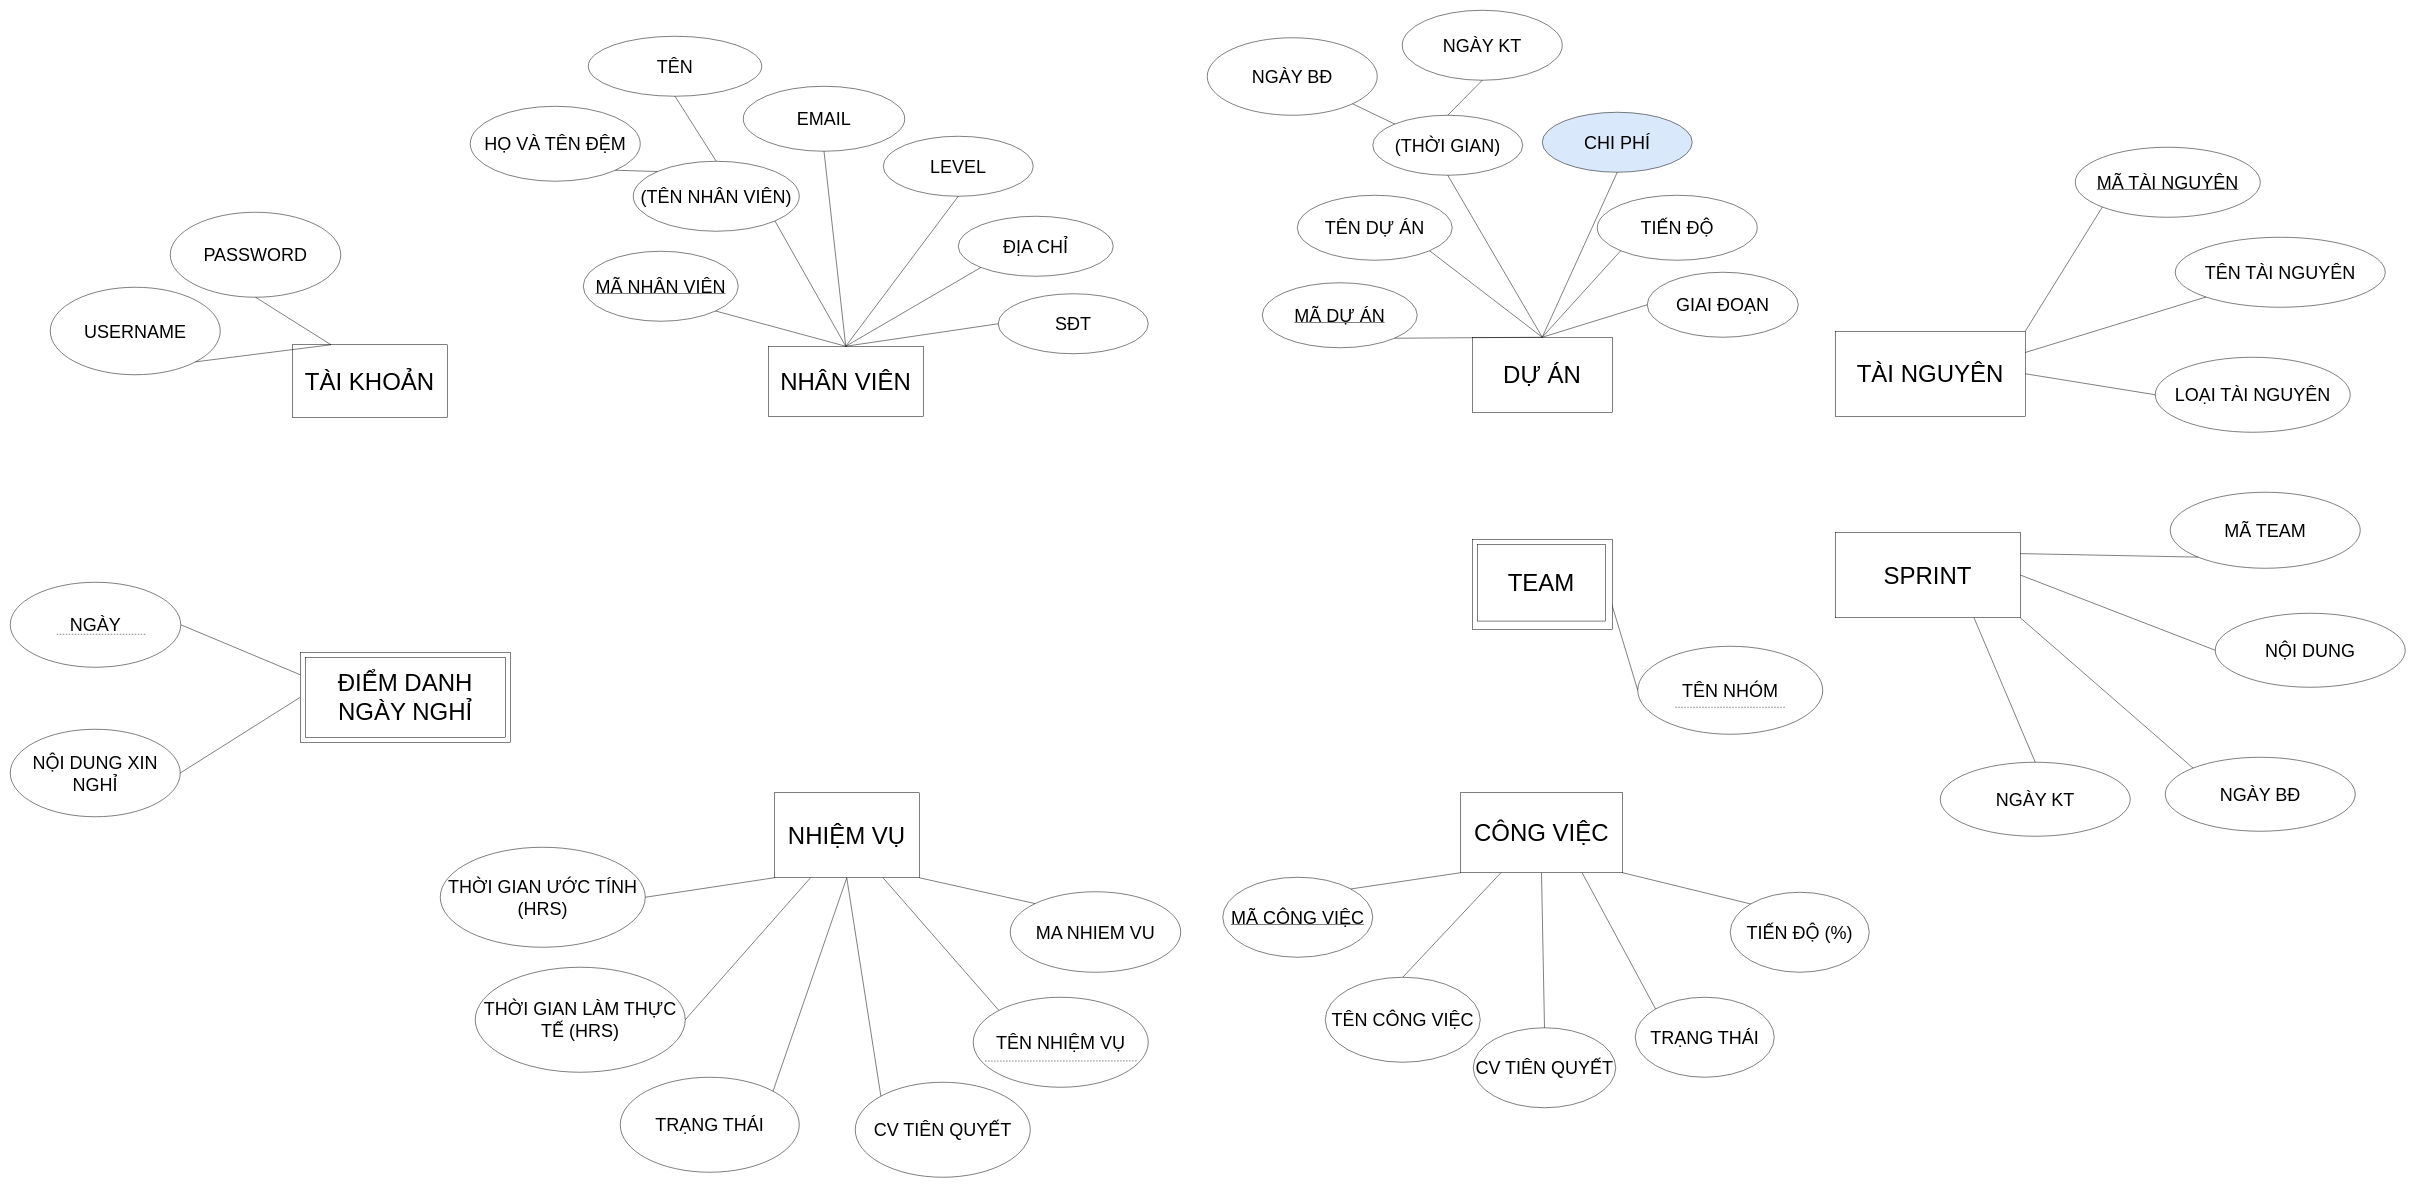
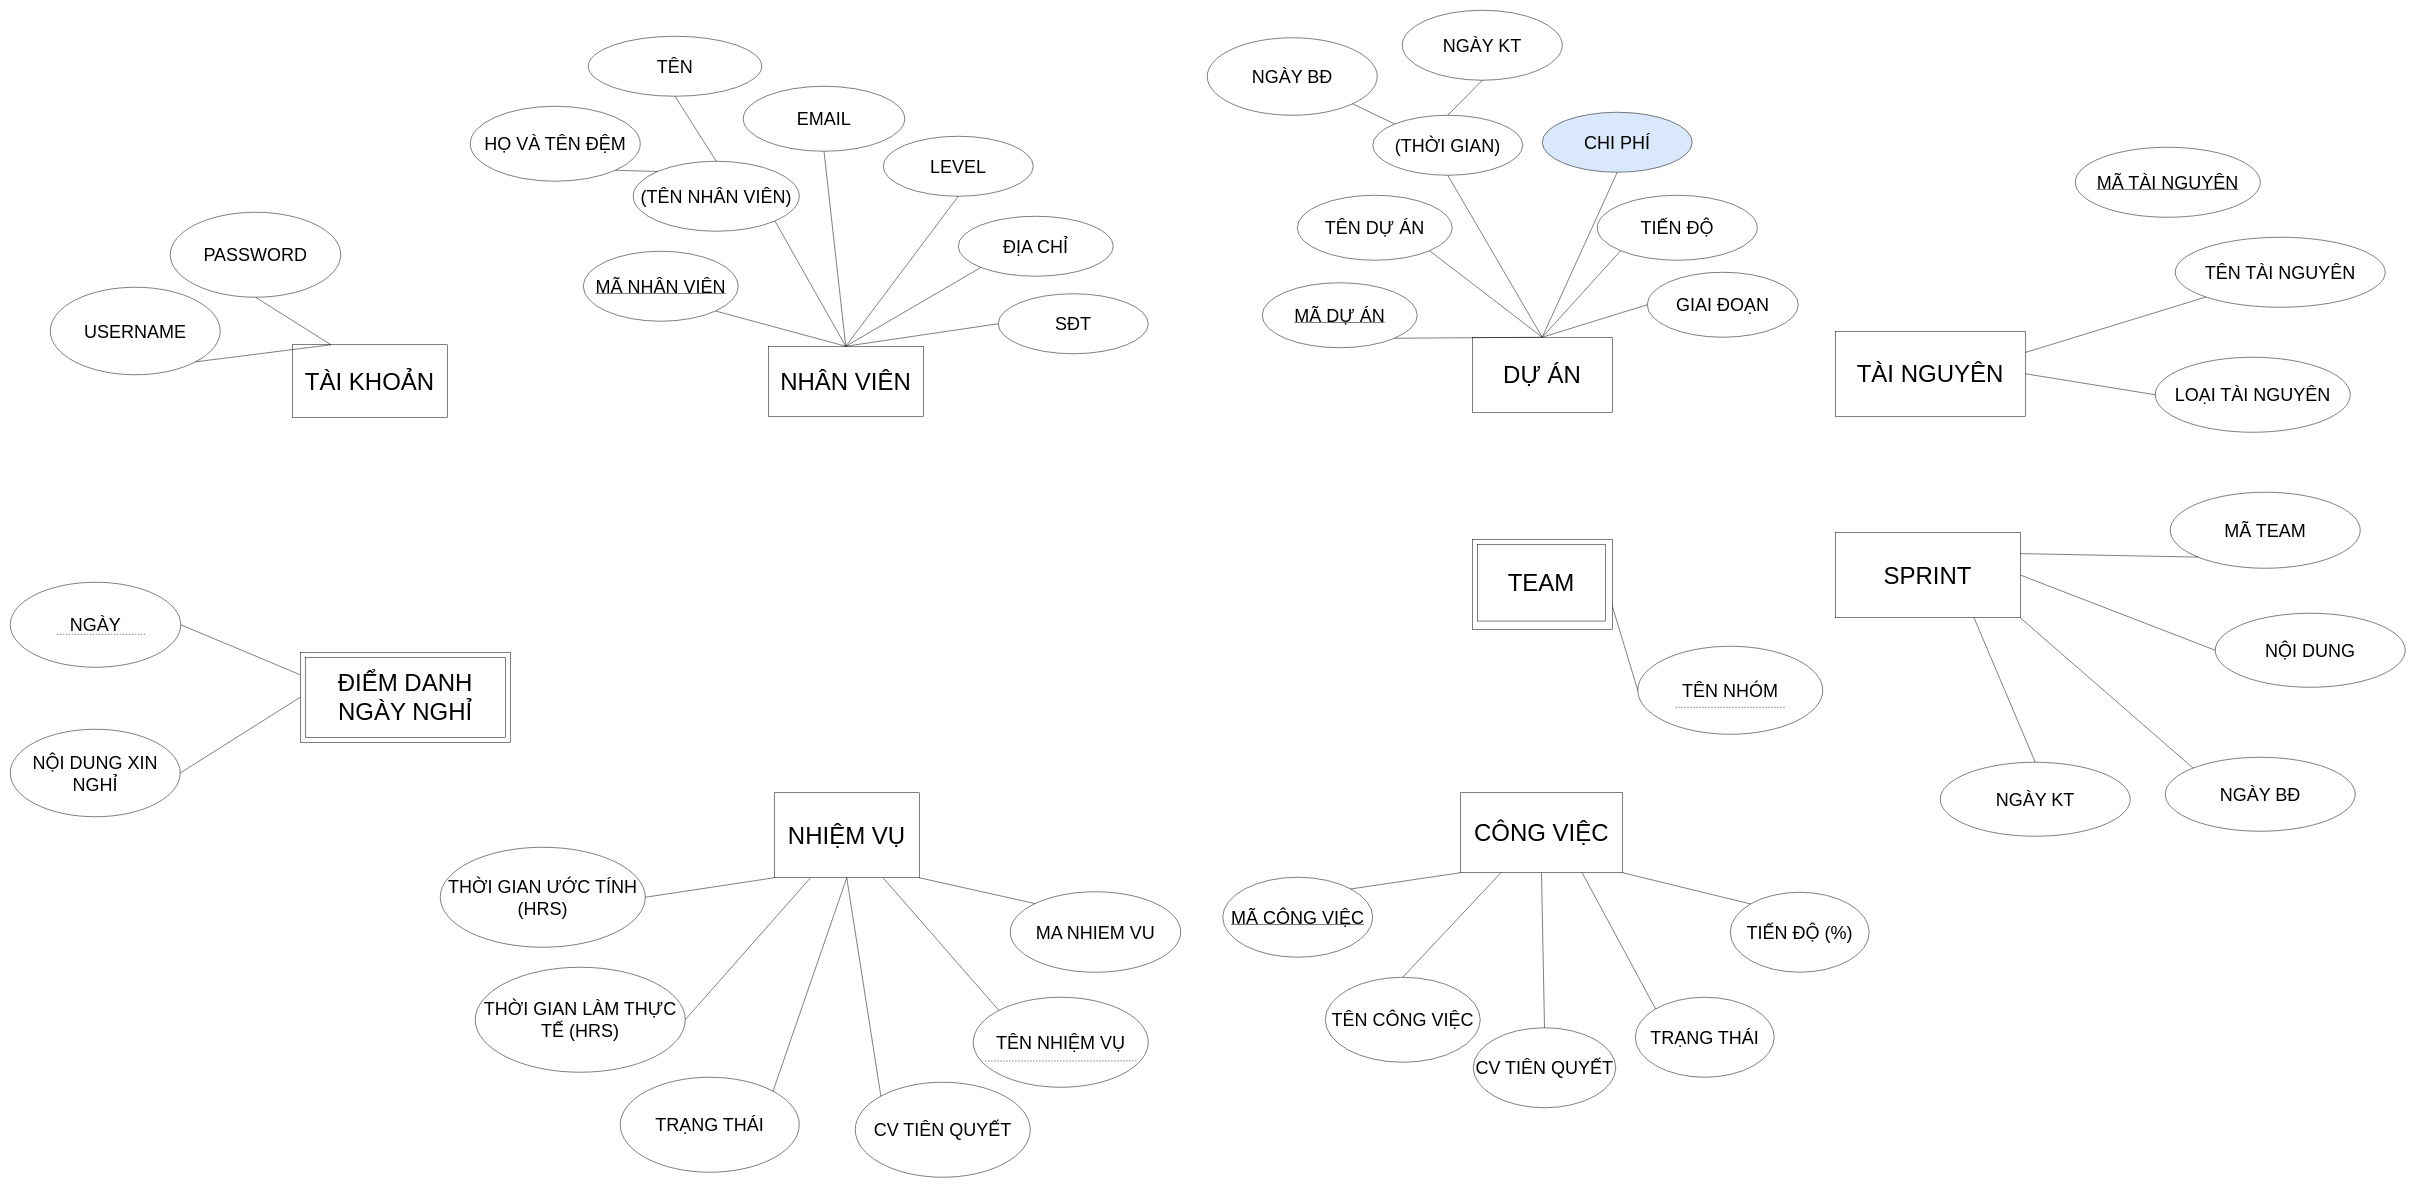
(2064, 269) -> none
